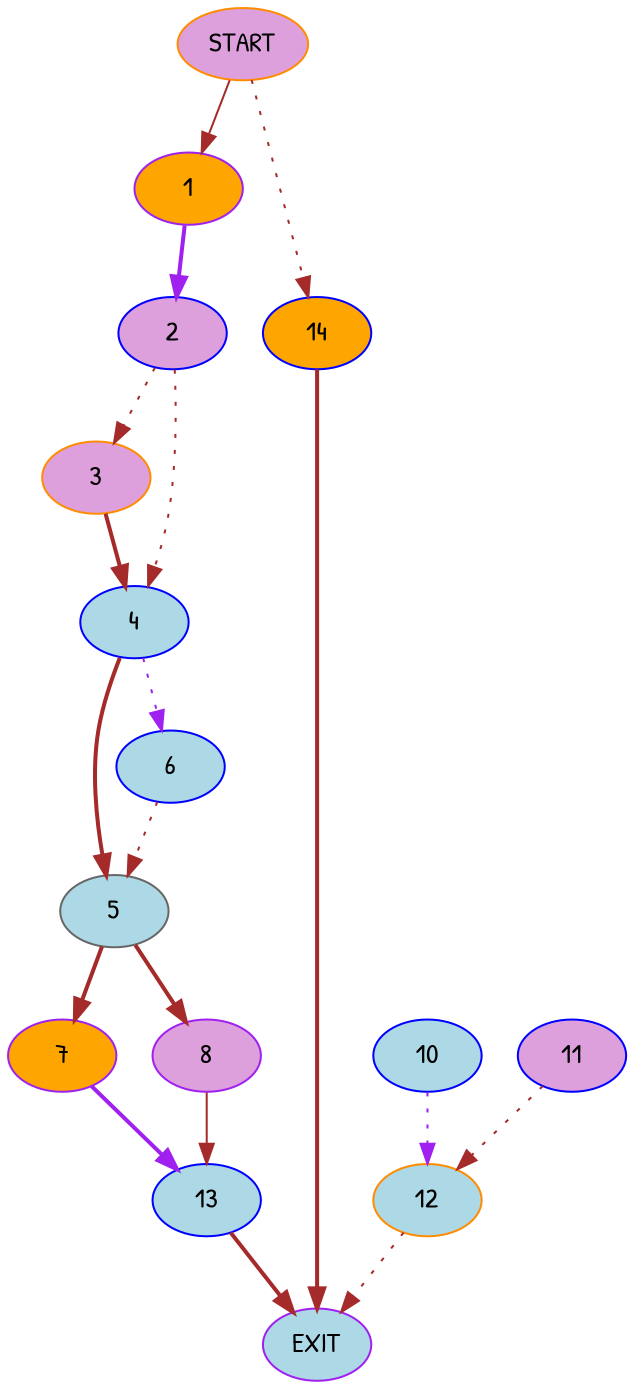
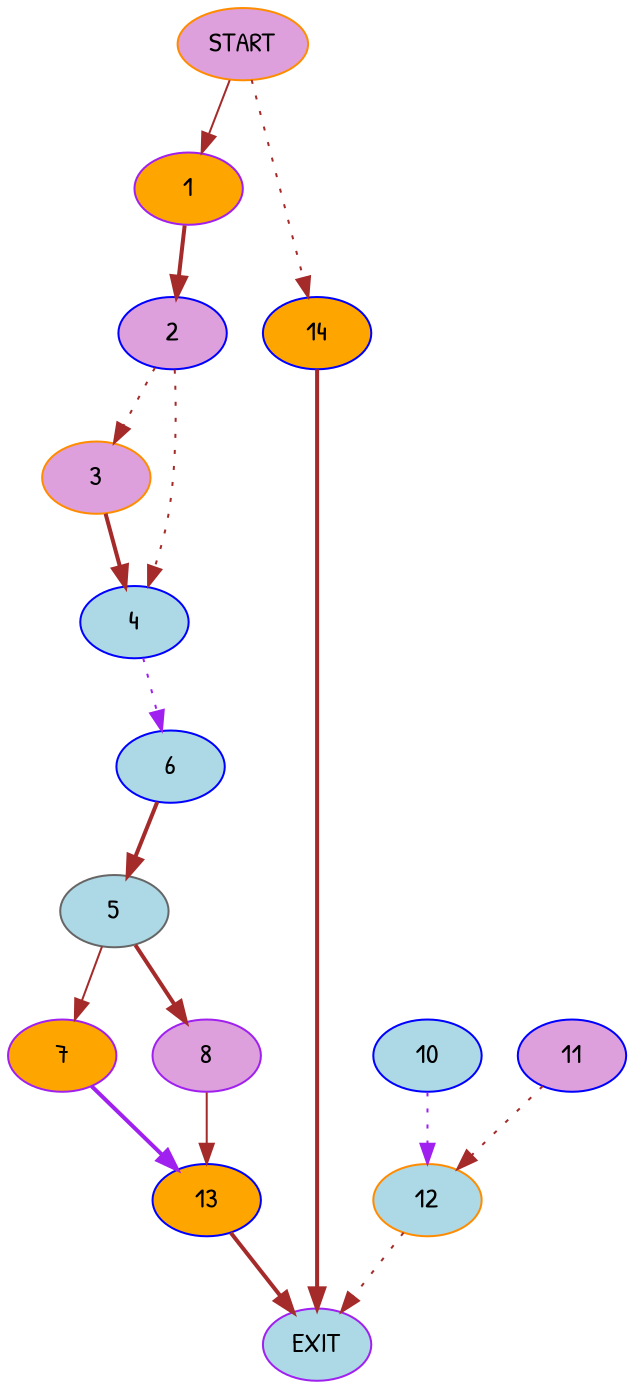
(182, 251) -> (182, 251)
(96, 755) -> none
(146, 830) -> (146, 830)
(92, 974) -> (92, 974)
(207, 1200) -> (207, 1200)
